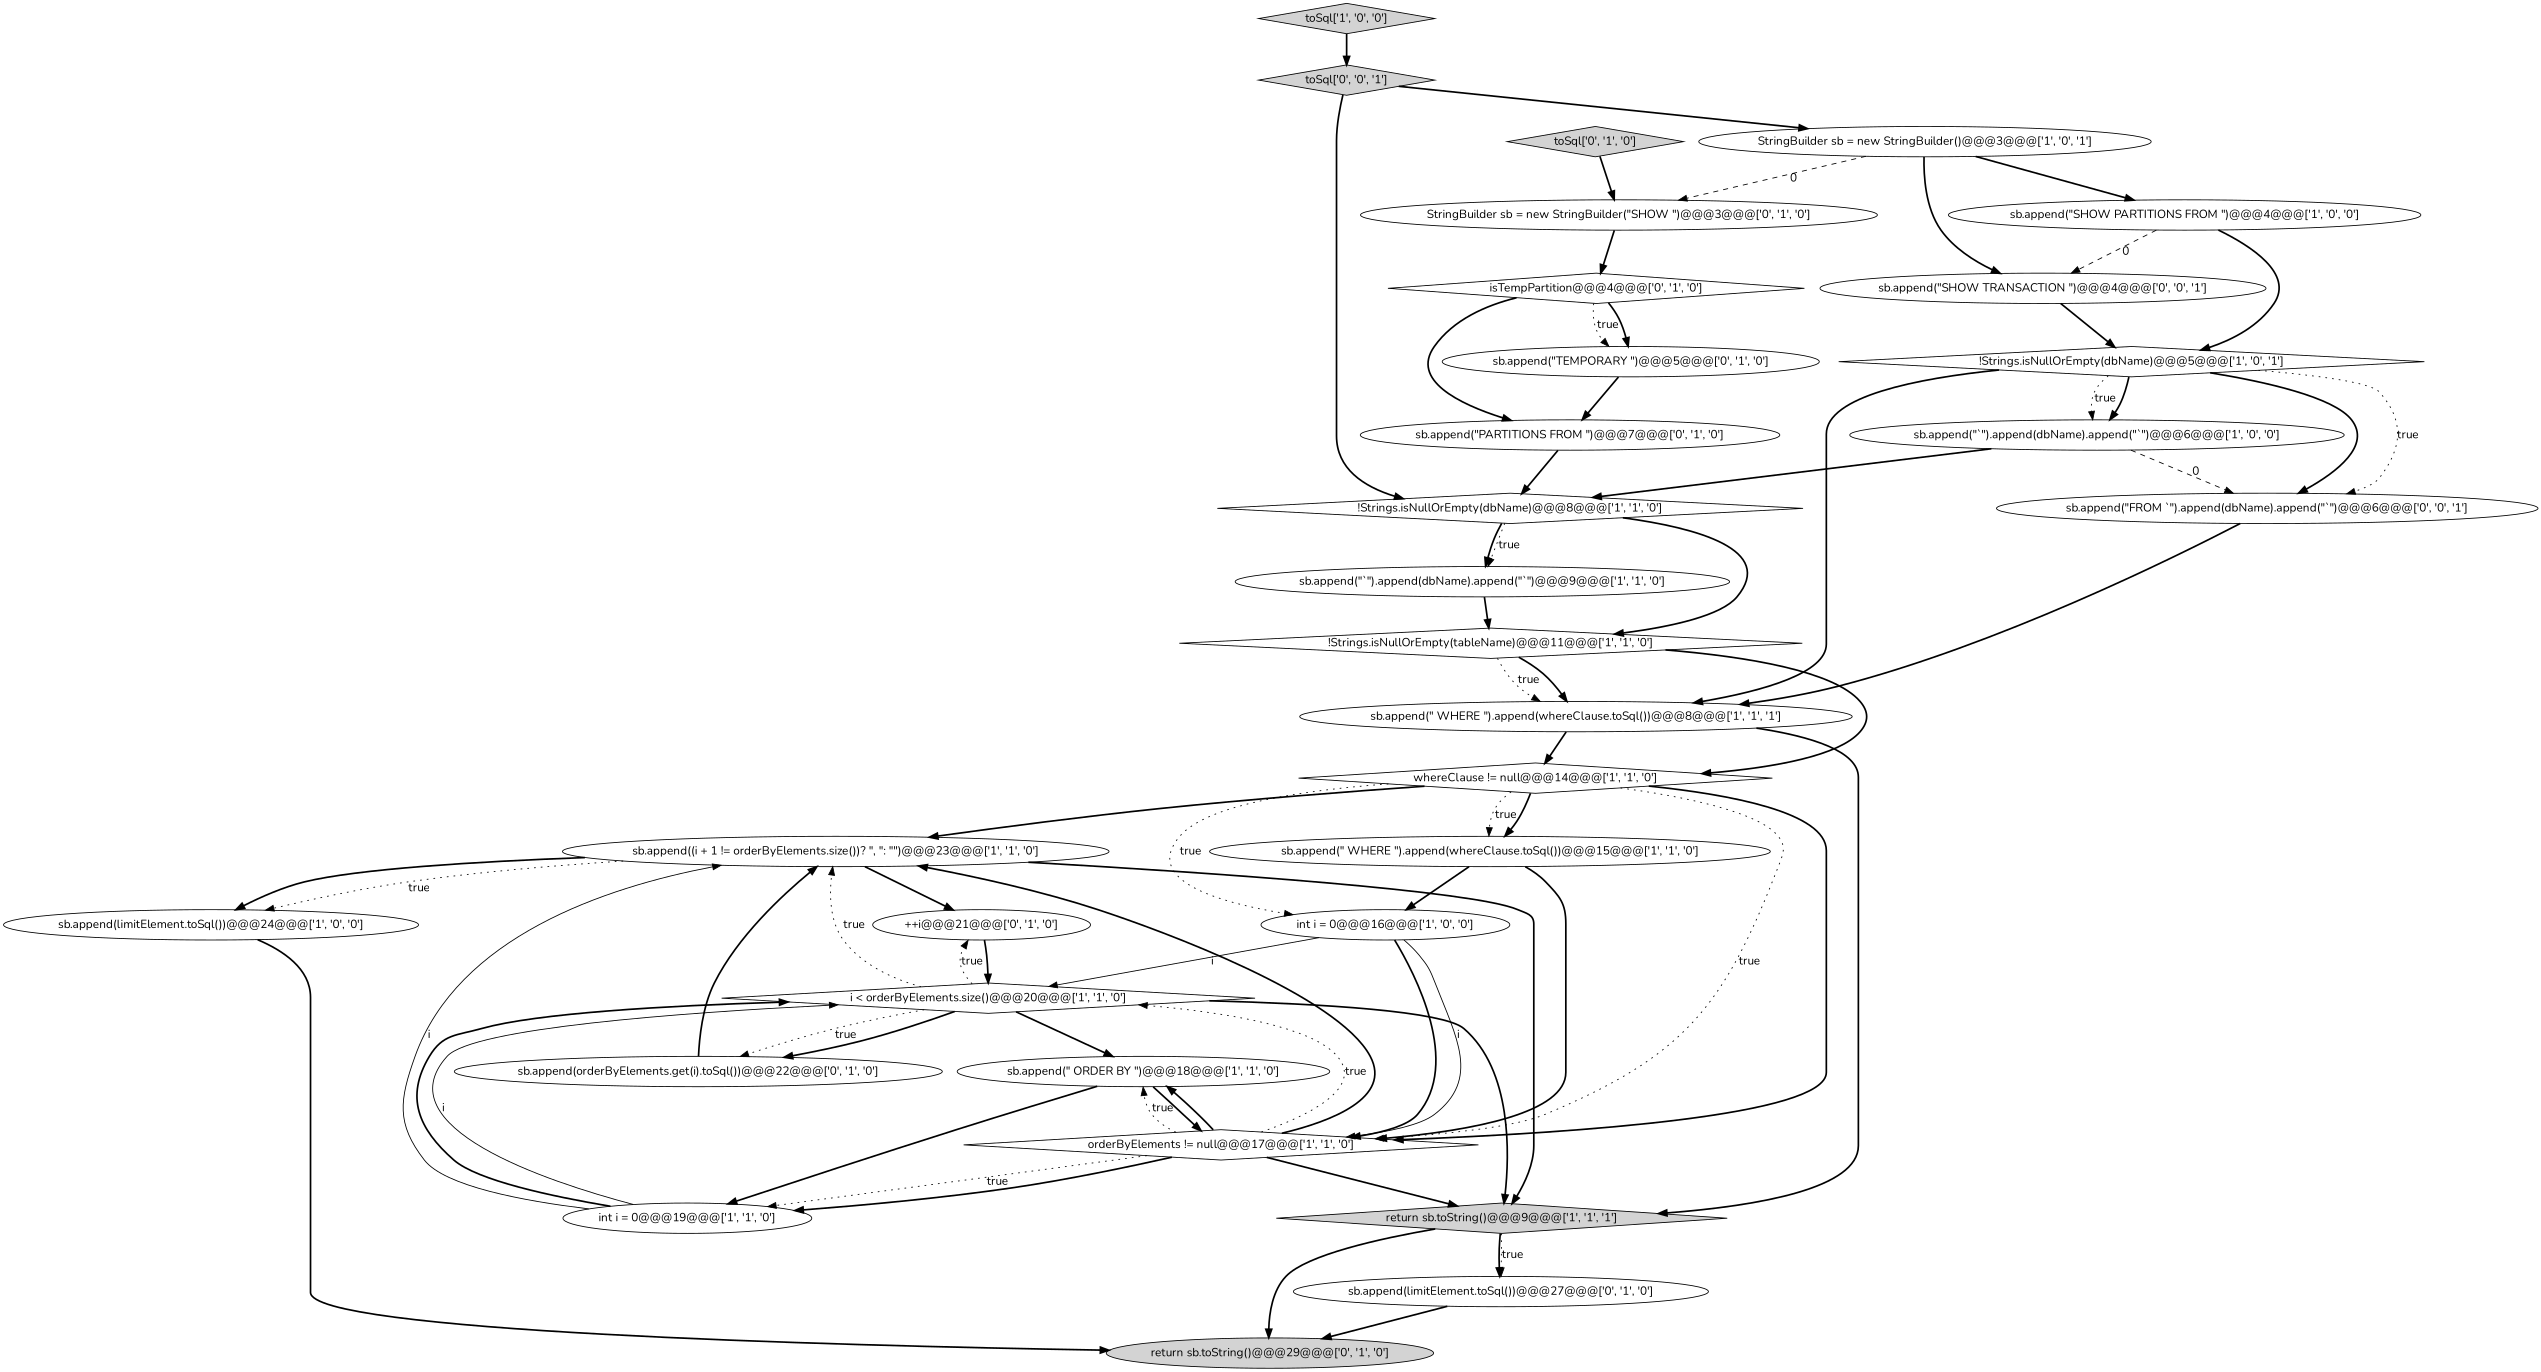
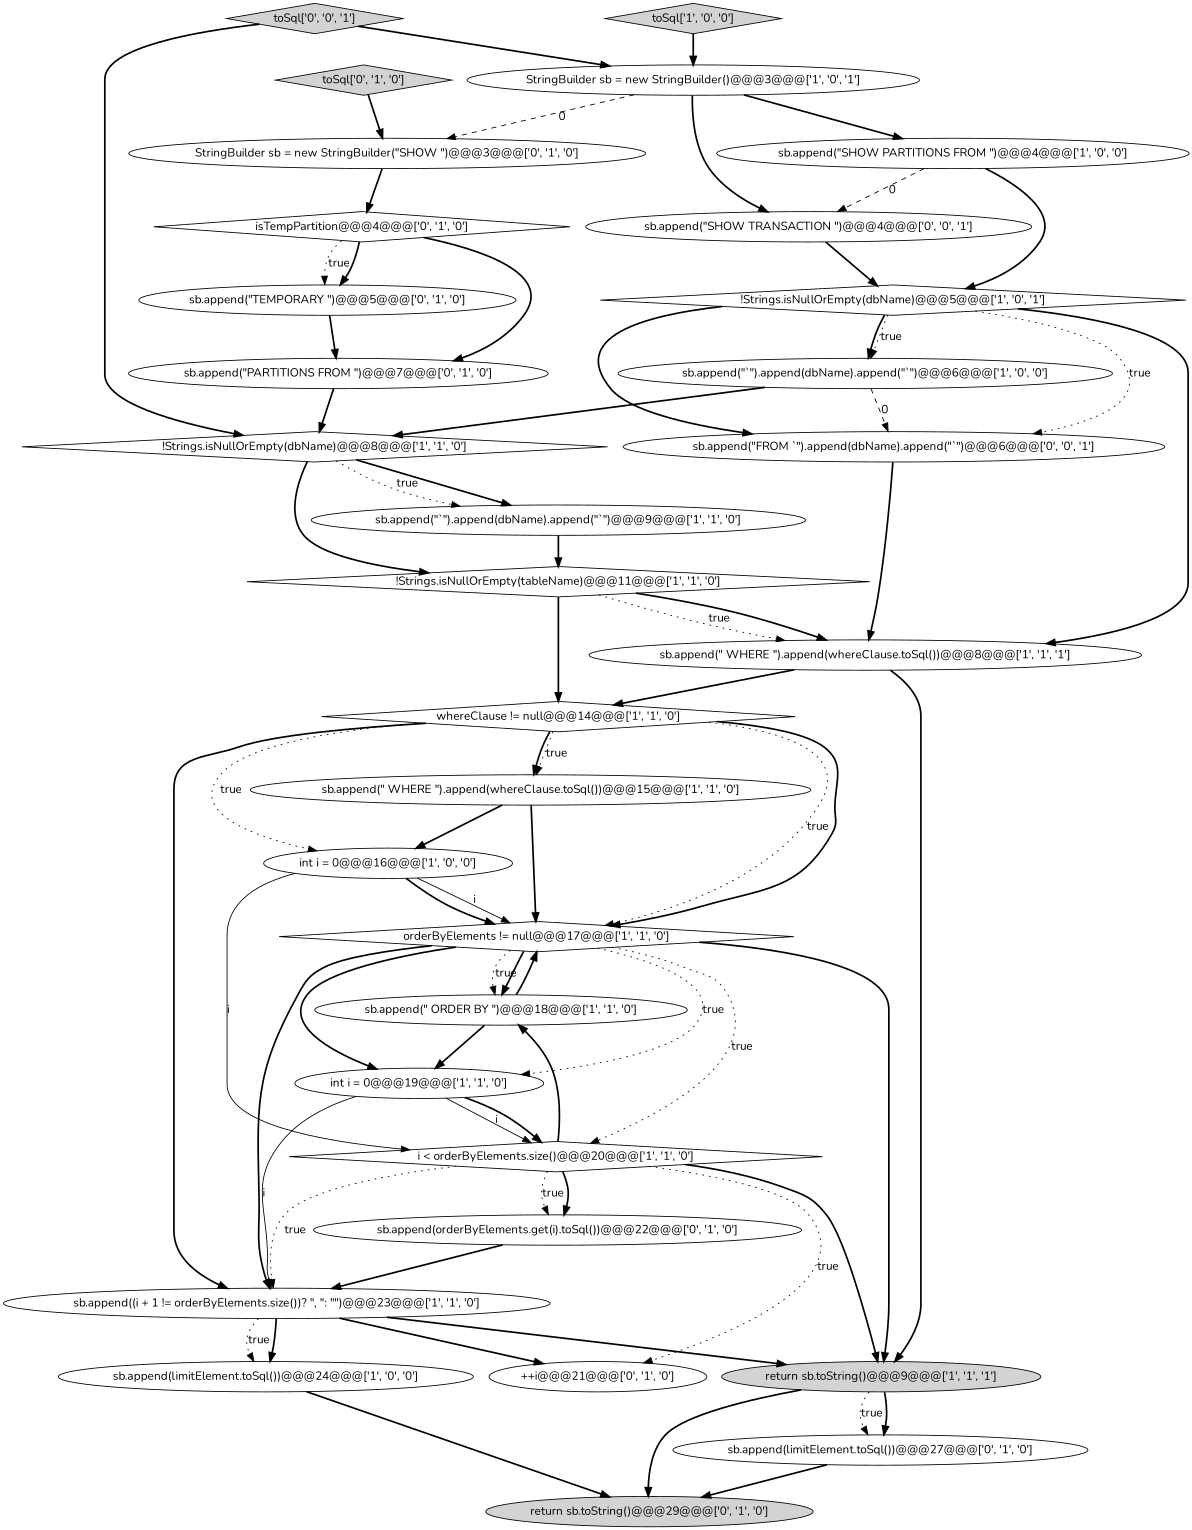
(1347, 45) -> (693, 45)
(987, 957) -> none
(1502, 1218) -> (881, 1377)
